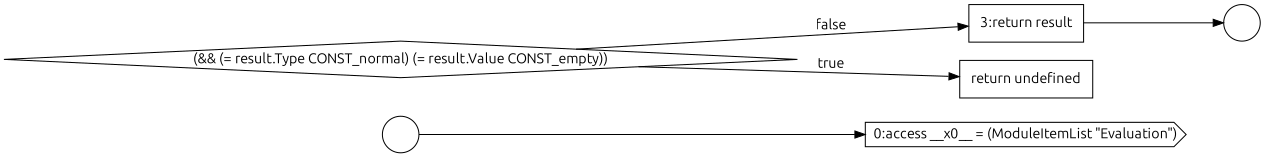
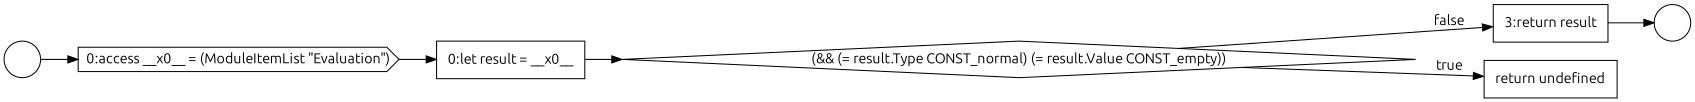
none -> (511, 59)
